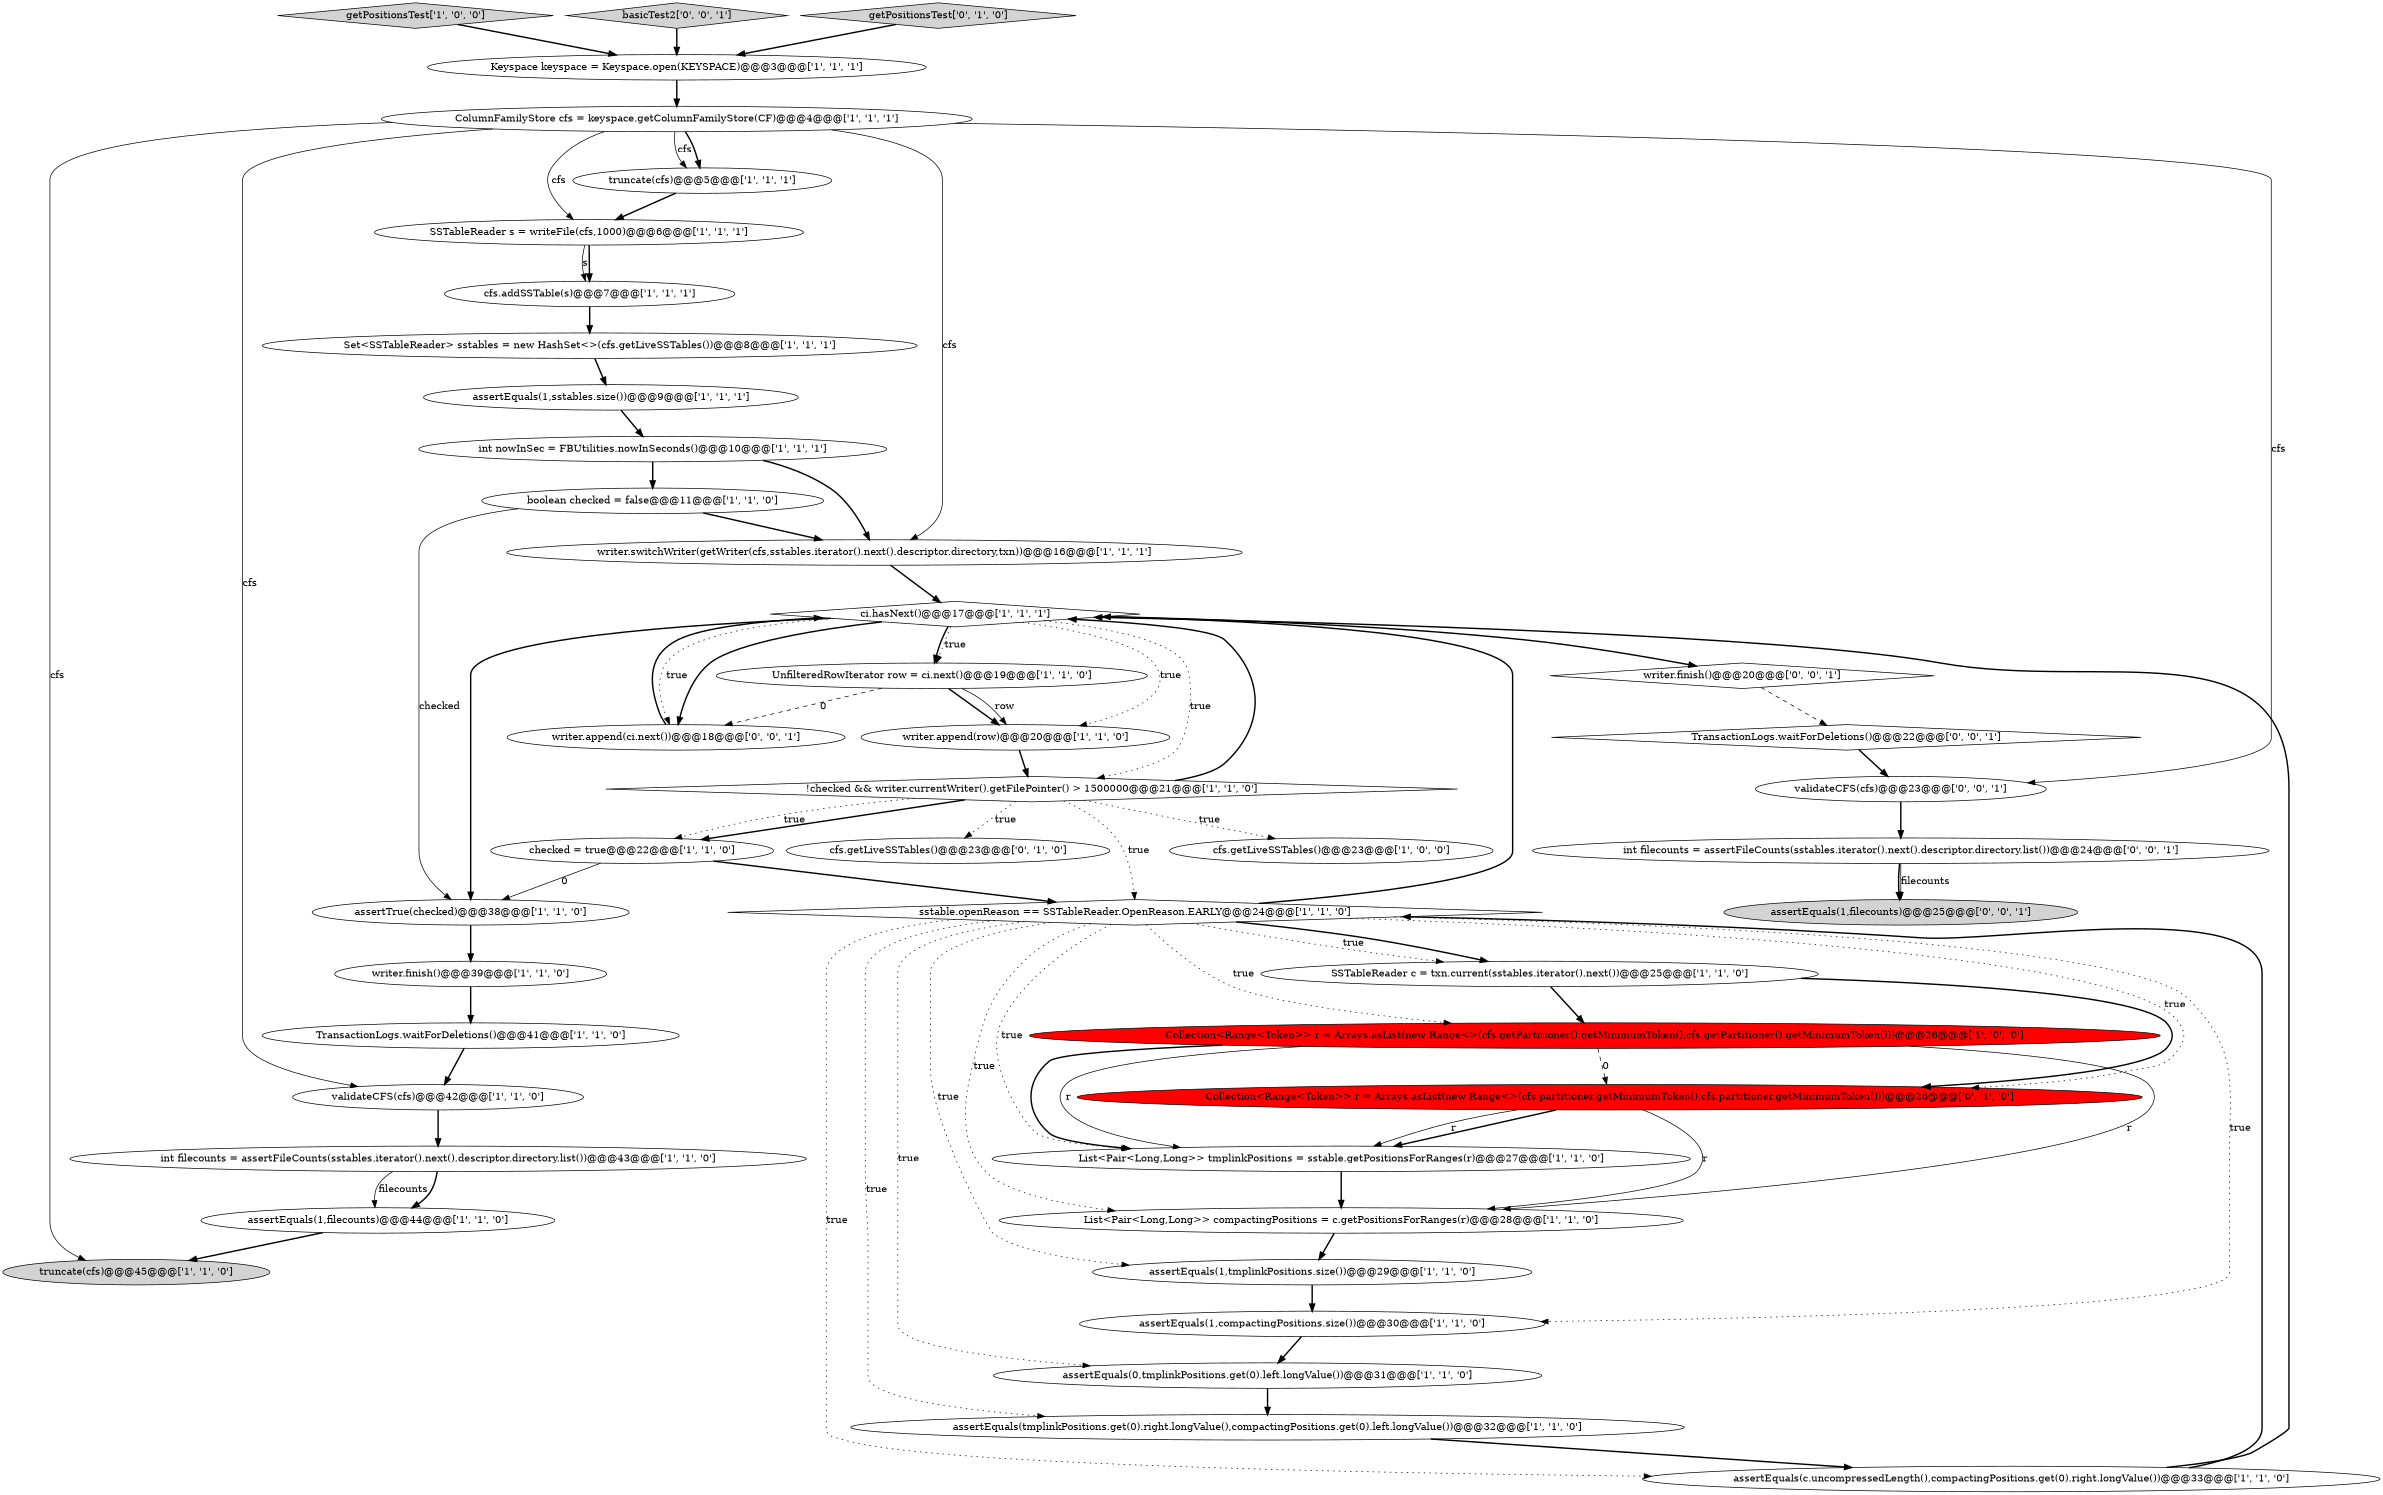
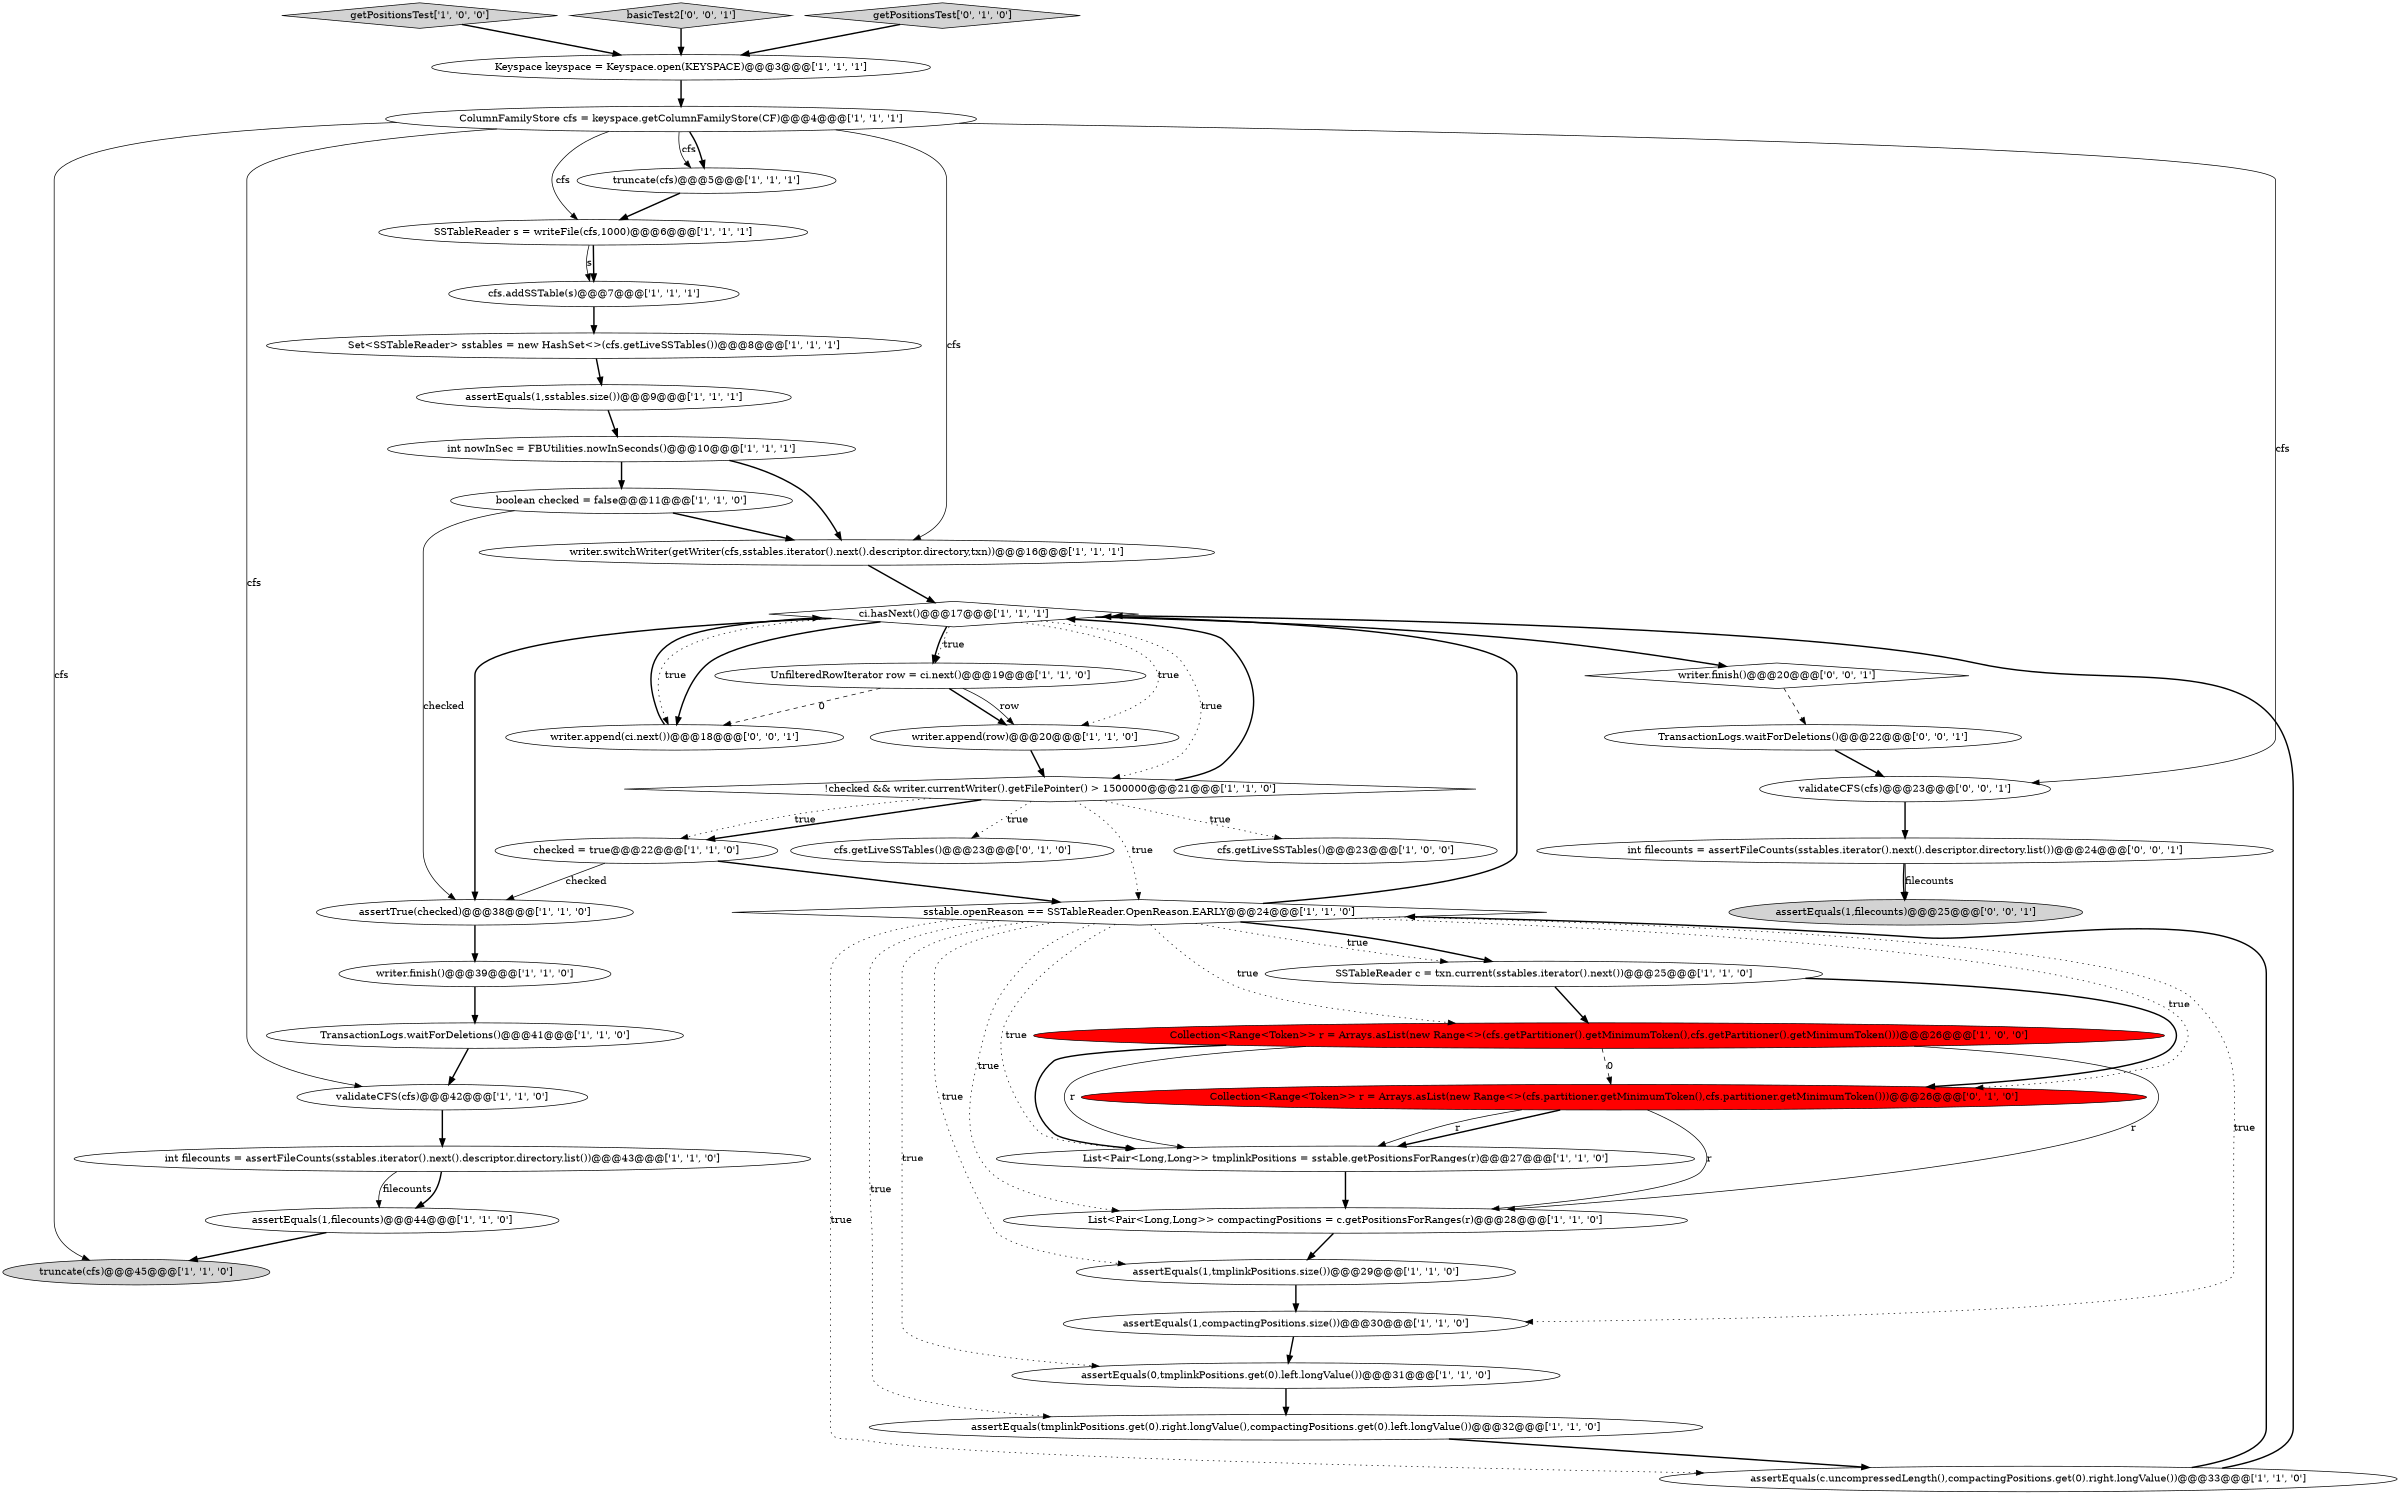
(1846, 737) -> (1813, 737)
(565, 882) -> (586, 882)
